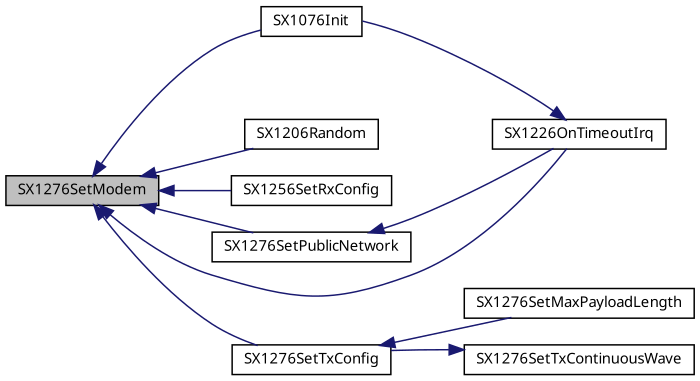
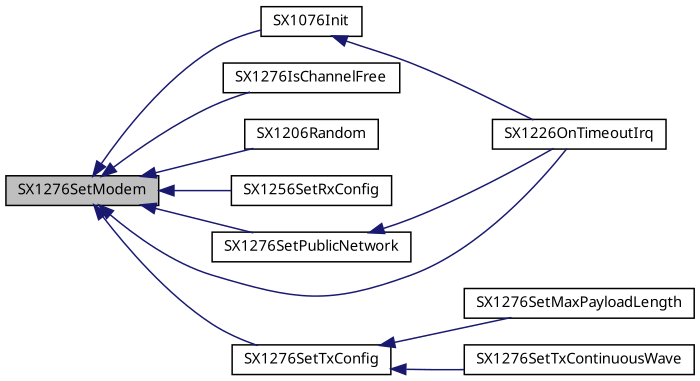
(461, 59) -> (442, 76)
none -> (312, 78)
(420, 350) -> (435, 370)
